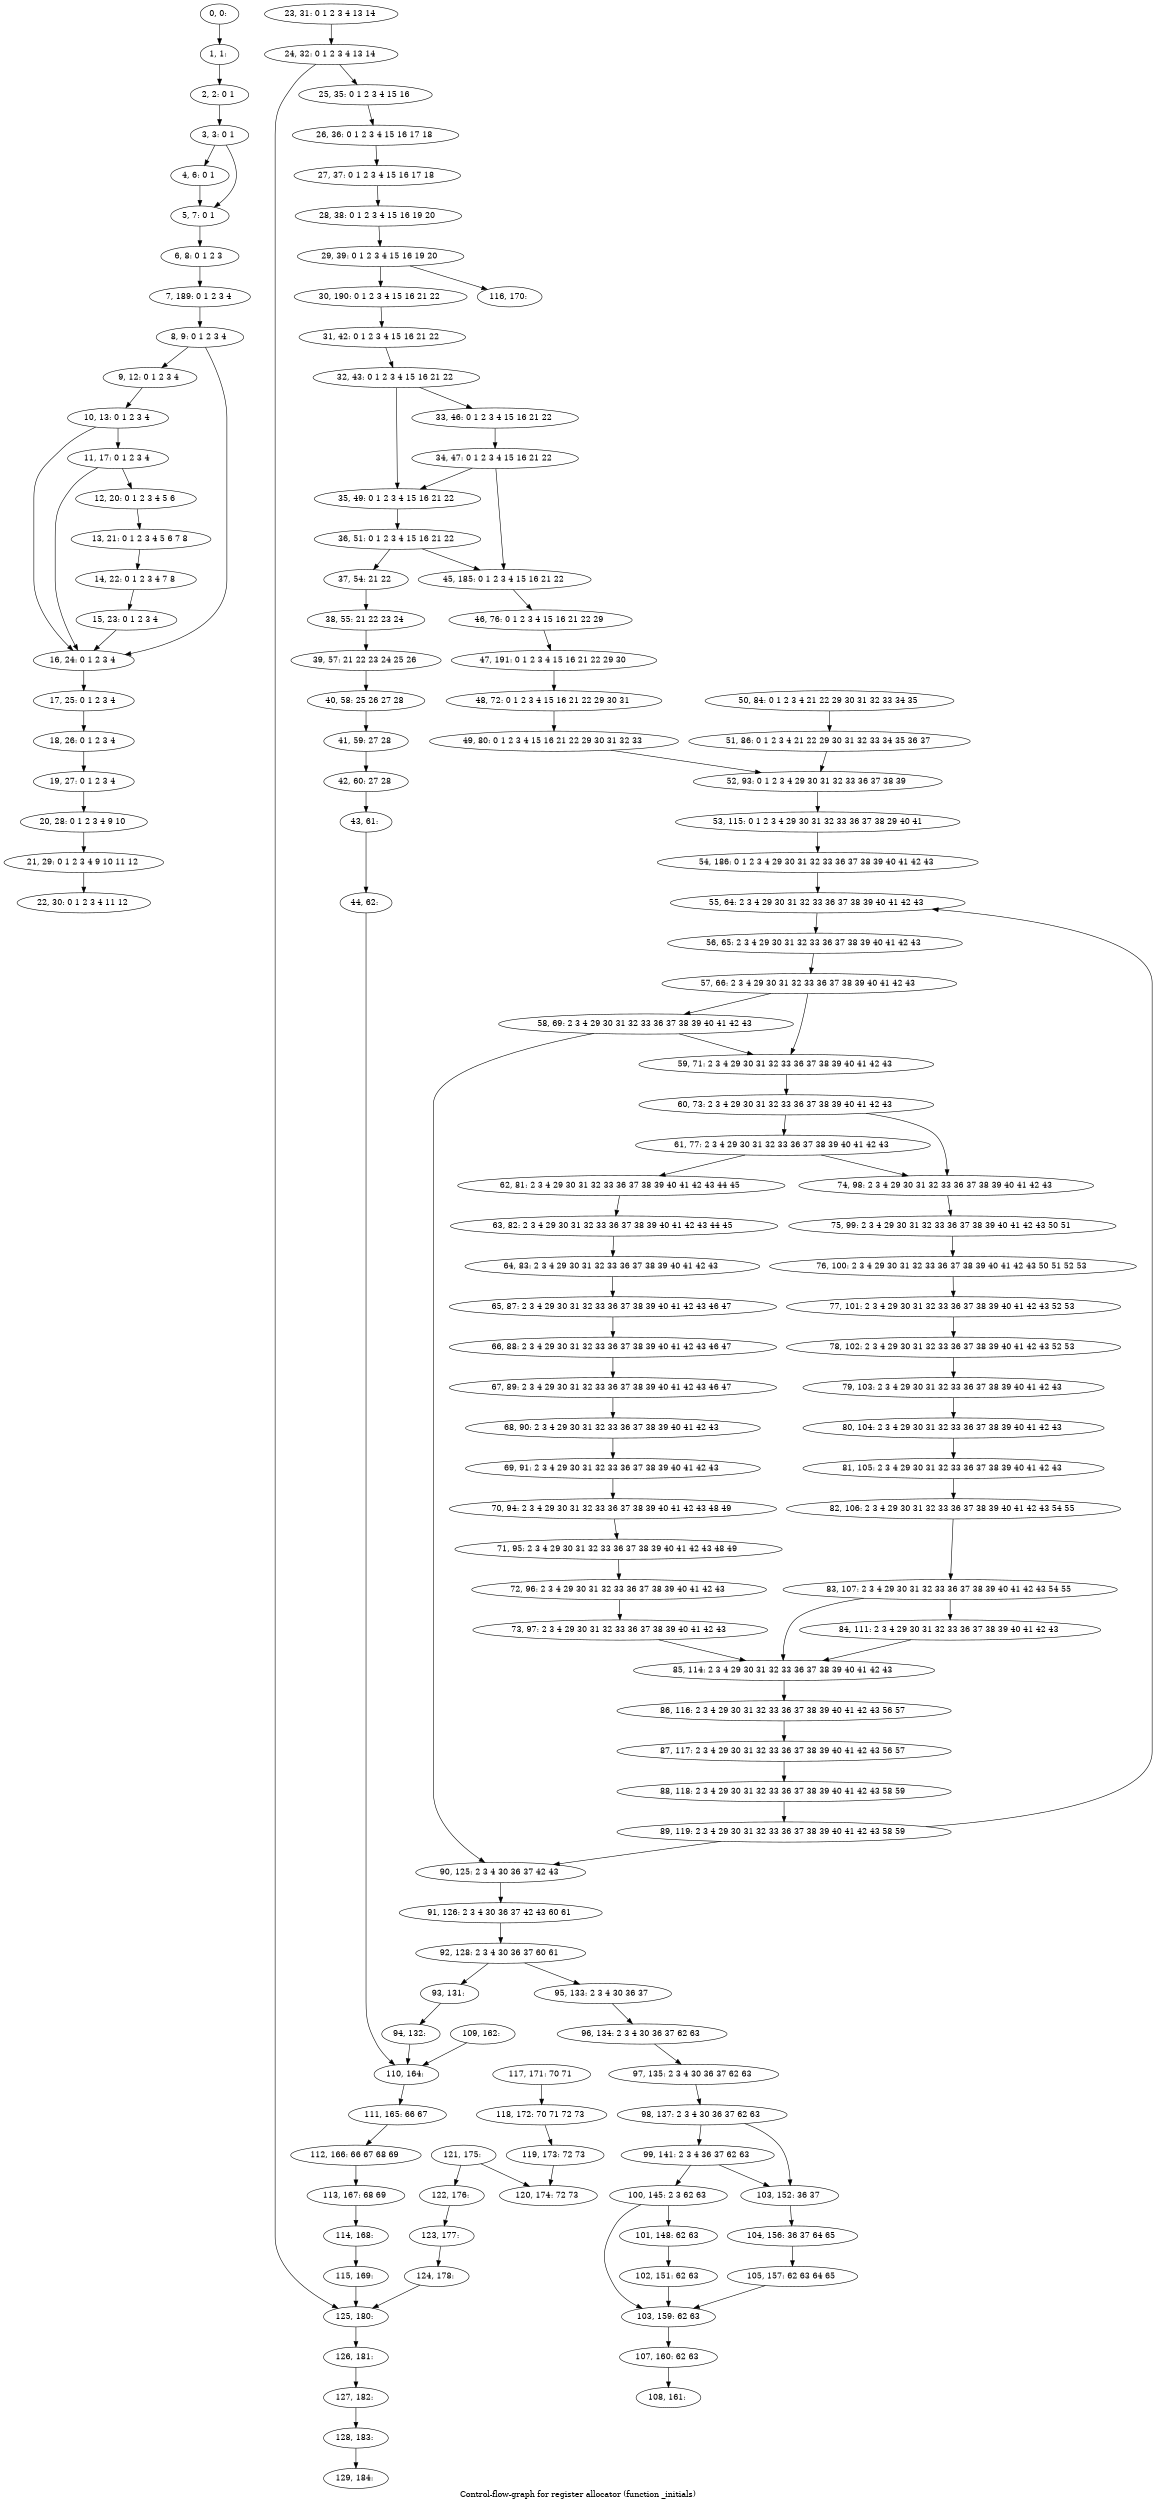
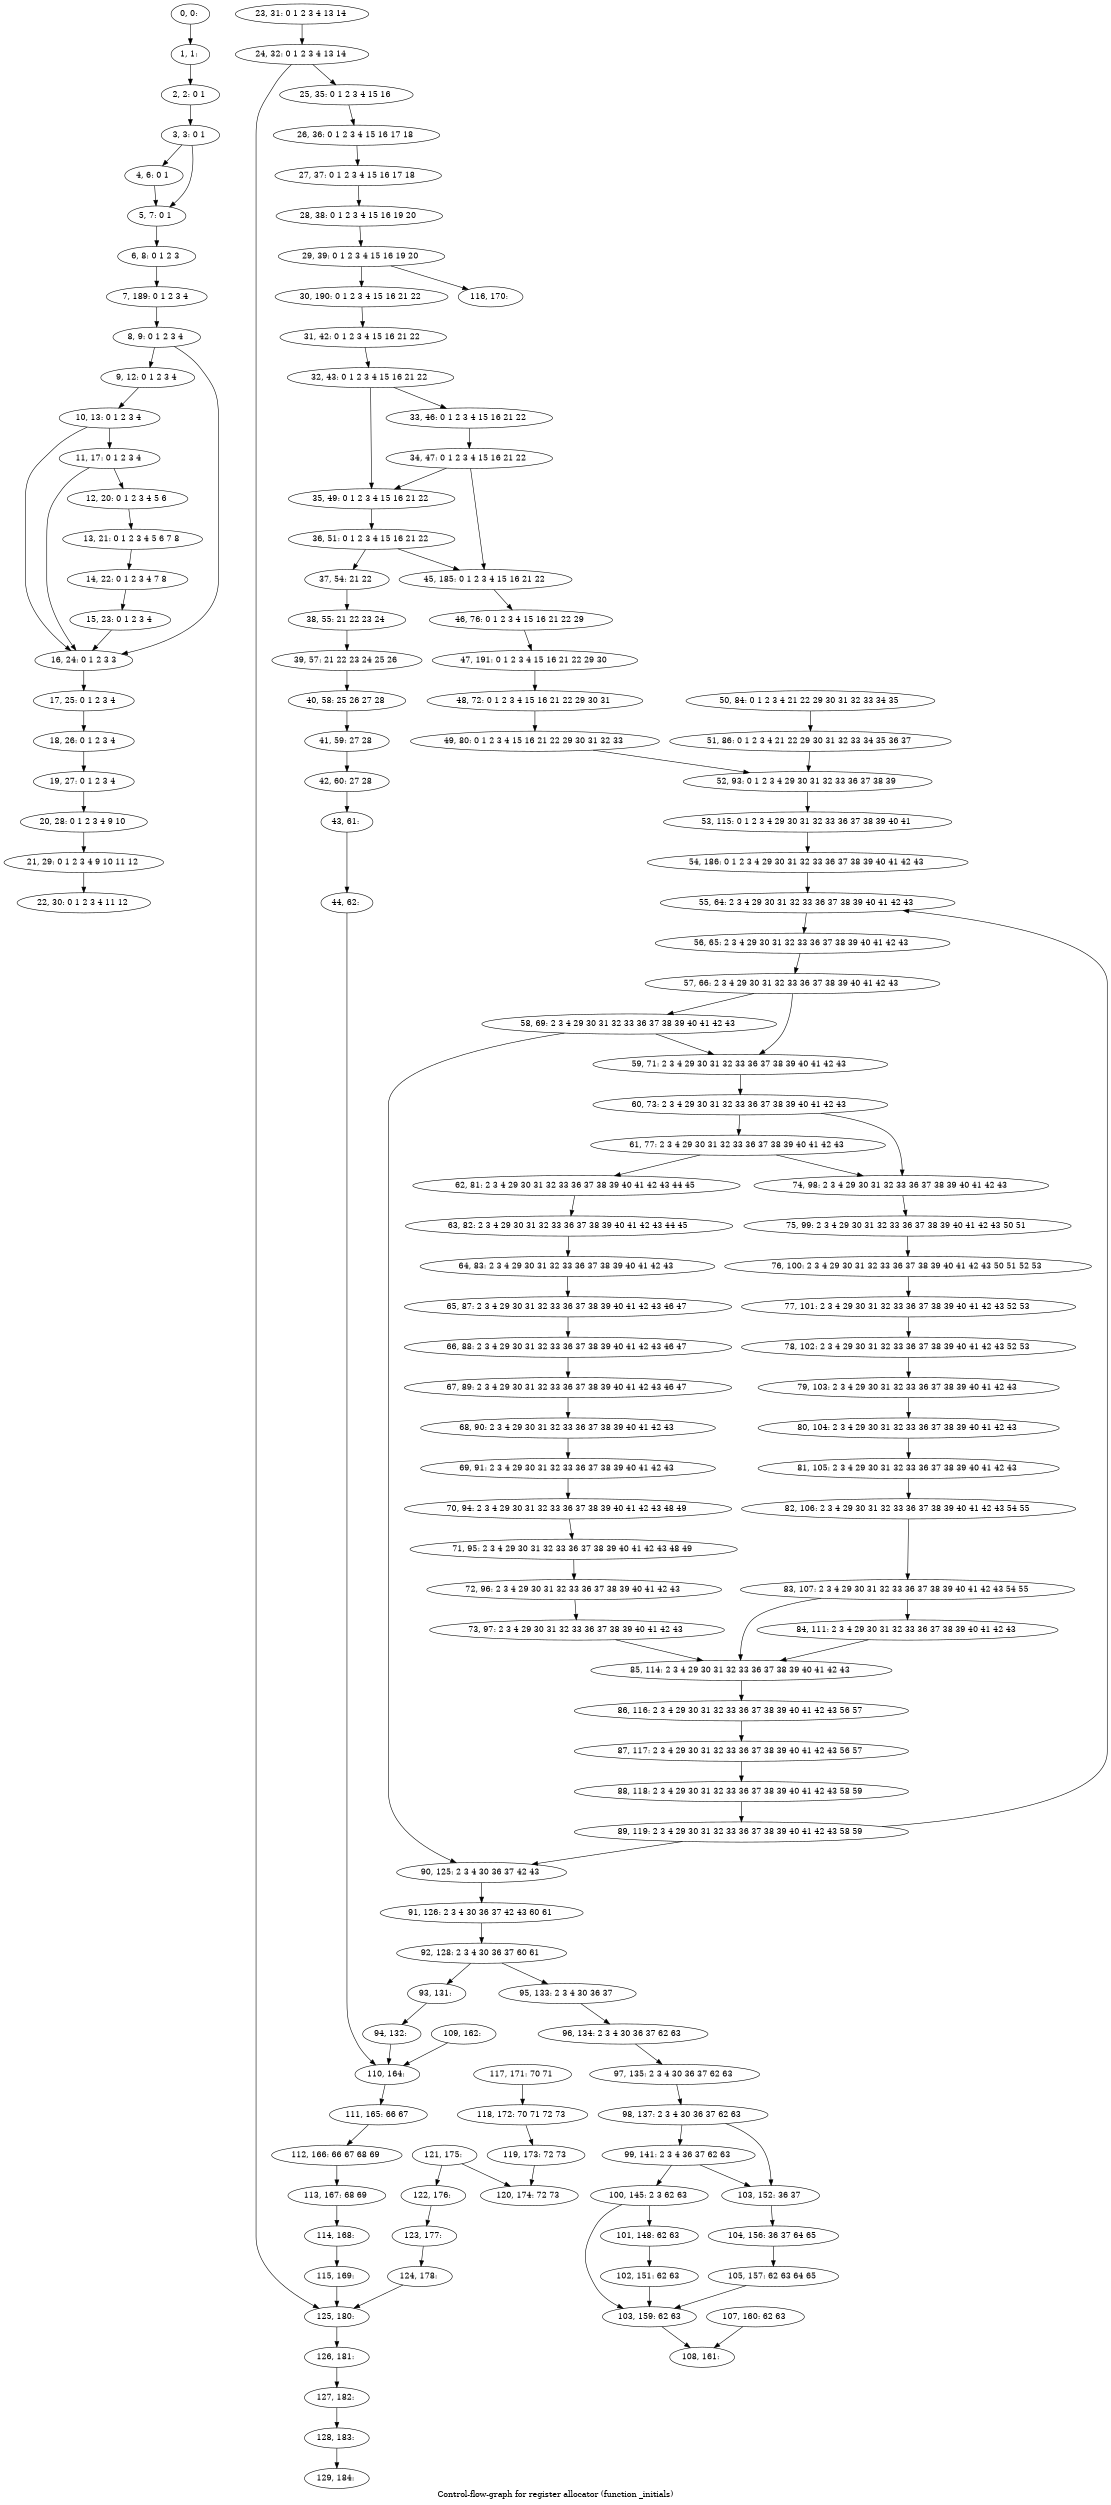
(84, 660) -> (84, 660)
(818, 822) -> (808, 822)
(668, 2334) -> (674, 2335)
